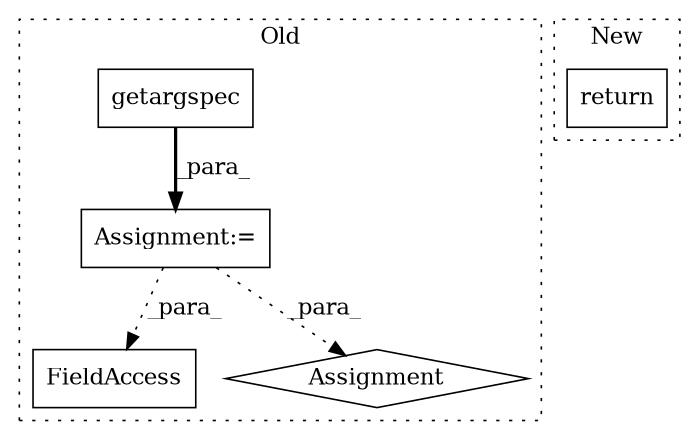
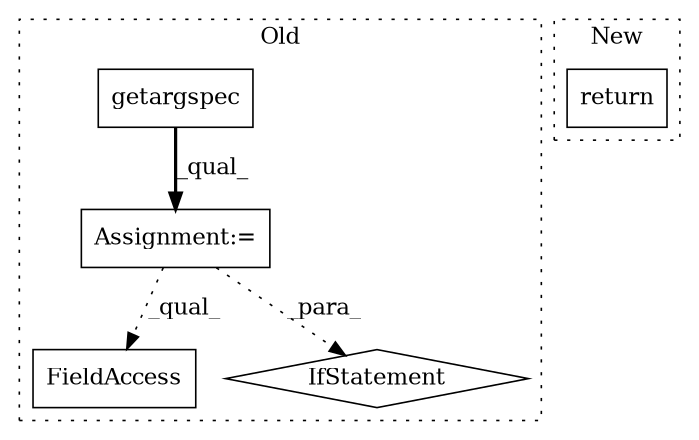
(213, 168) -> (213, 168)
(184, 309) -> (184, 309)
(377, 379) -> (377, 379)
